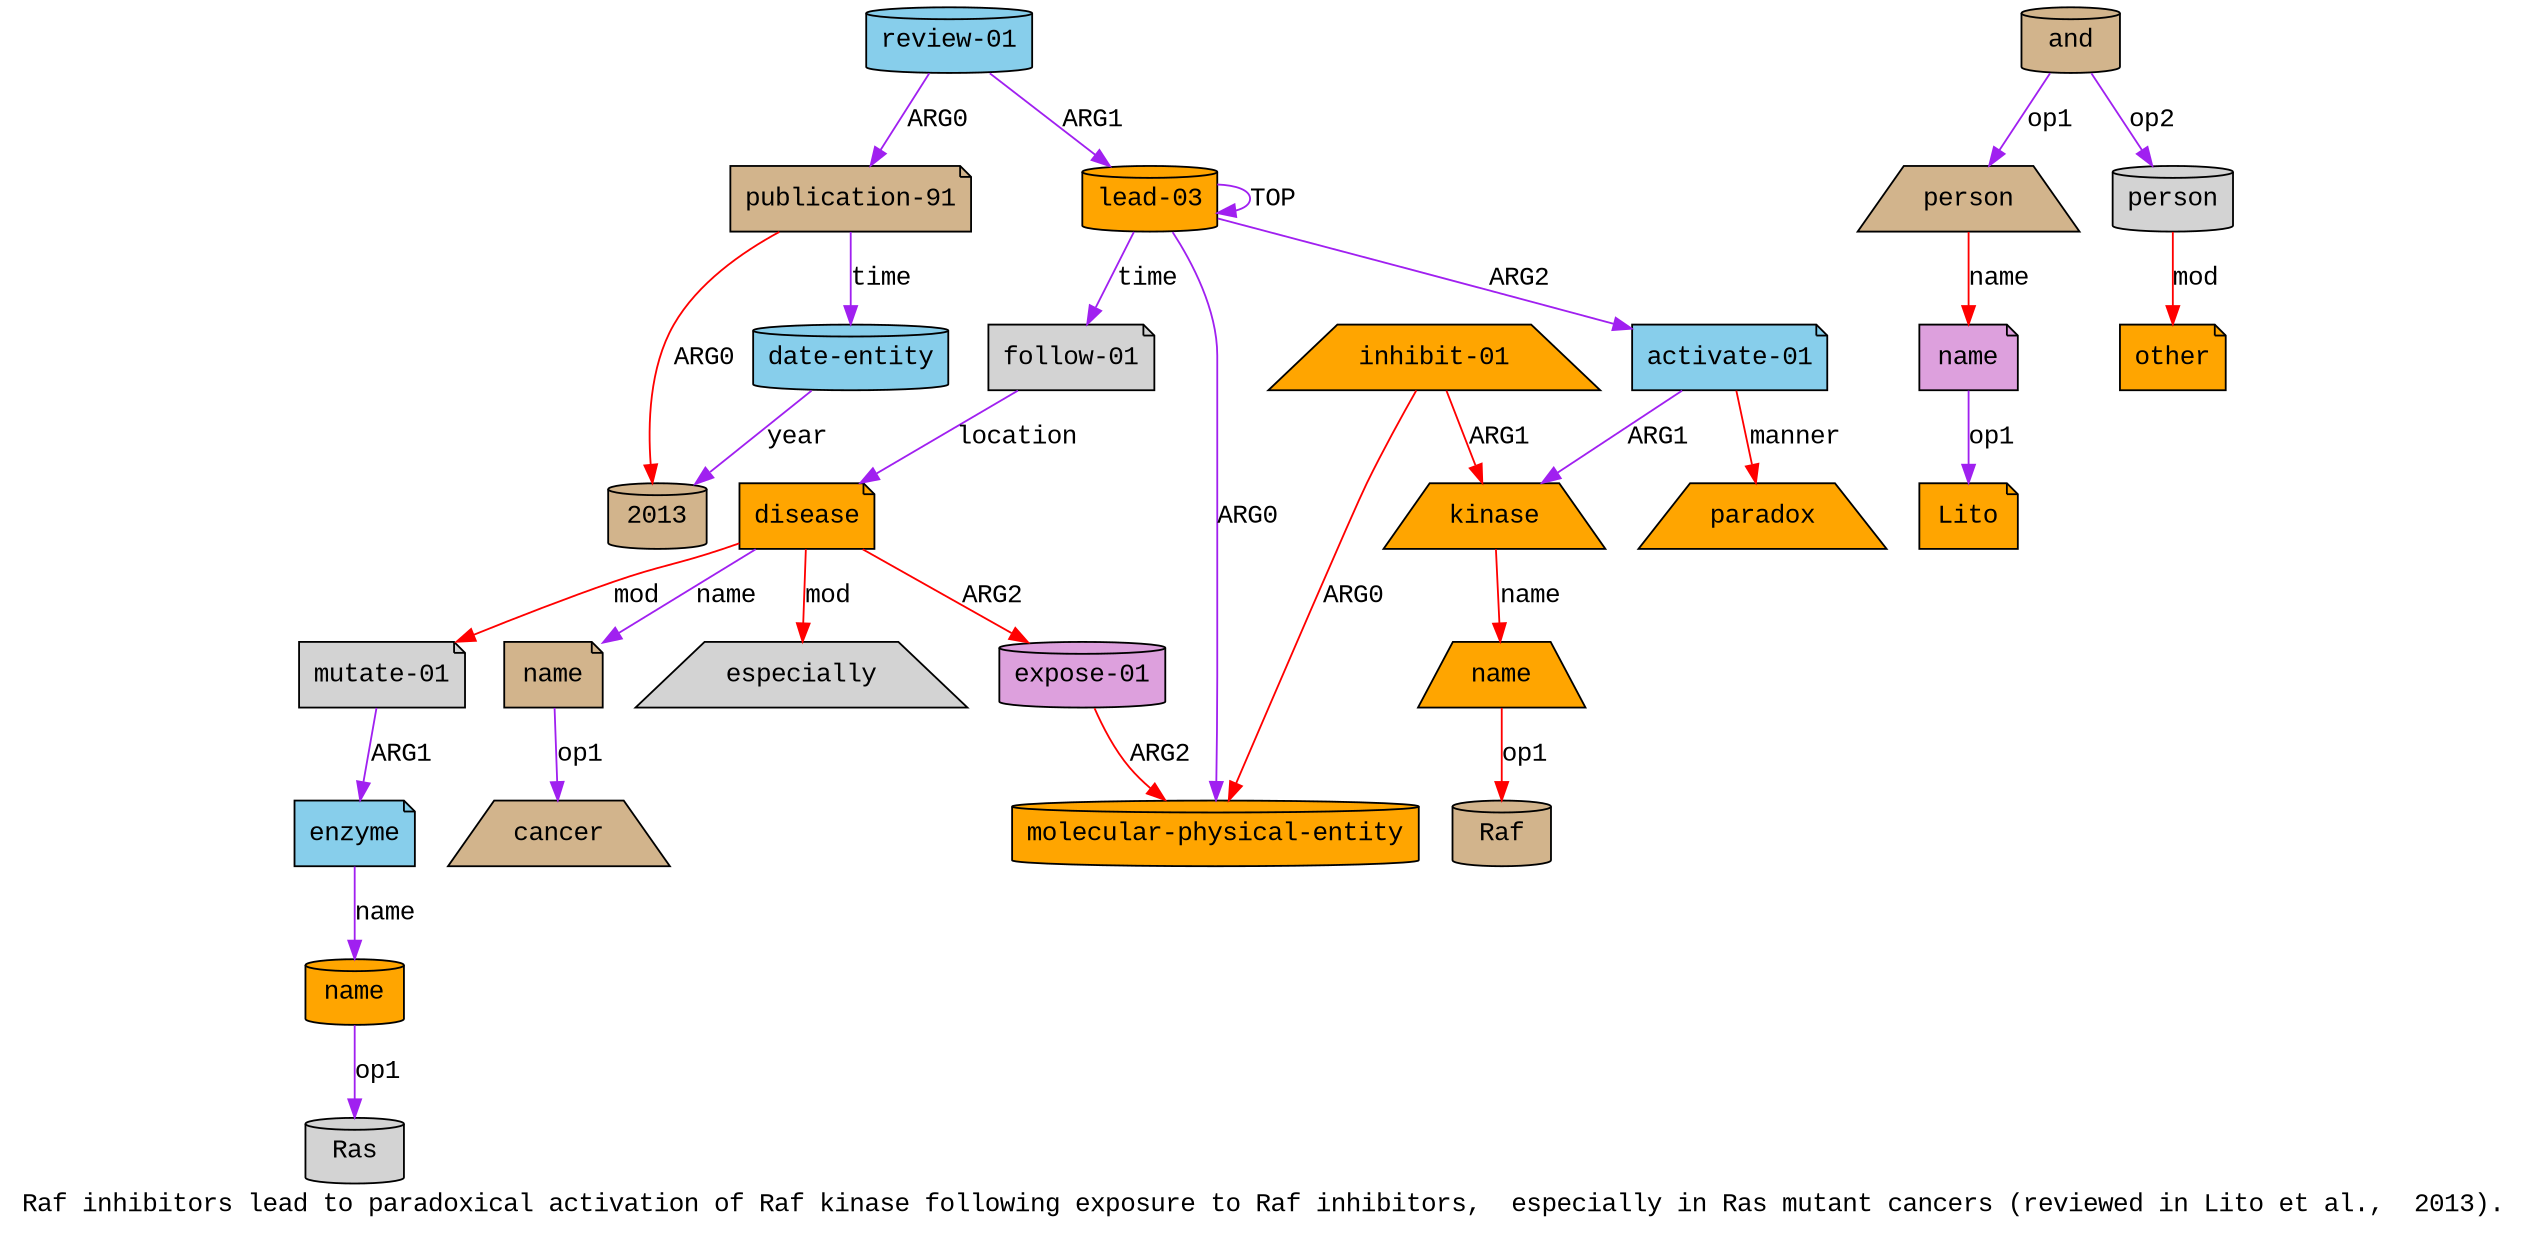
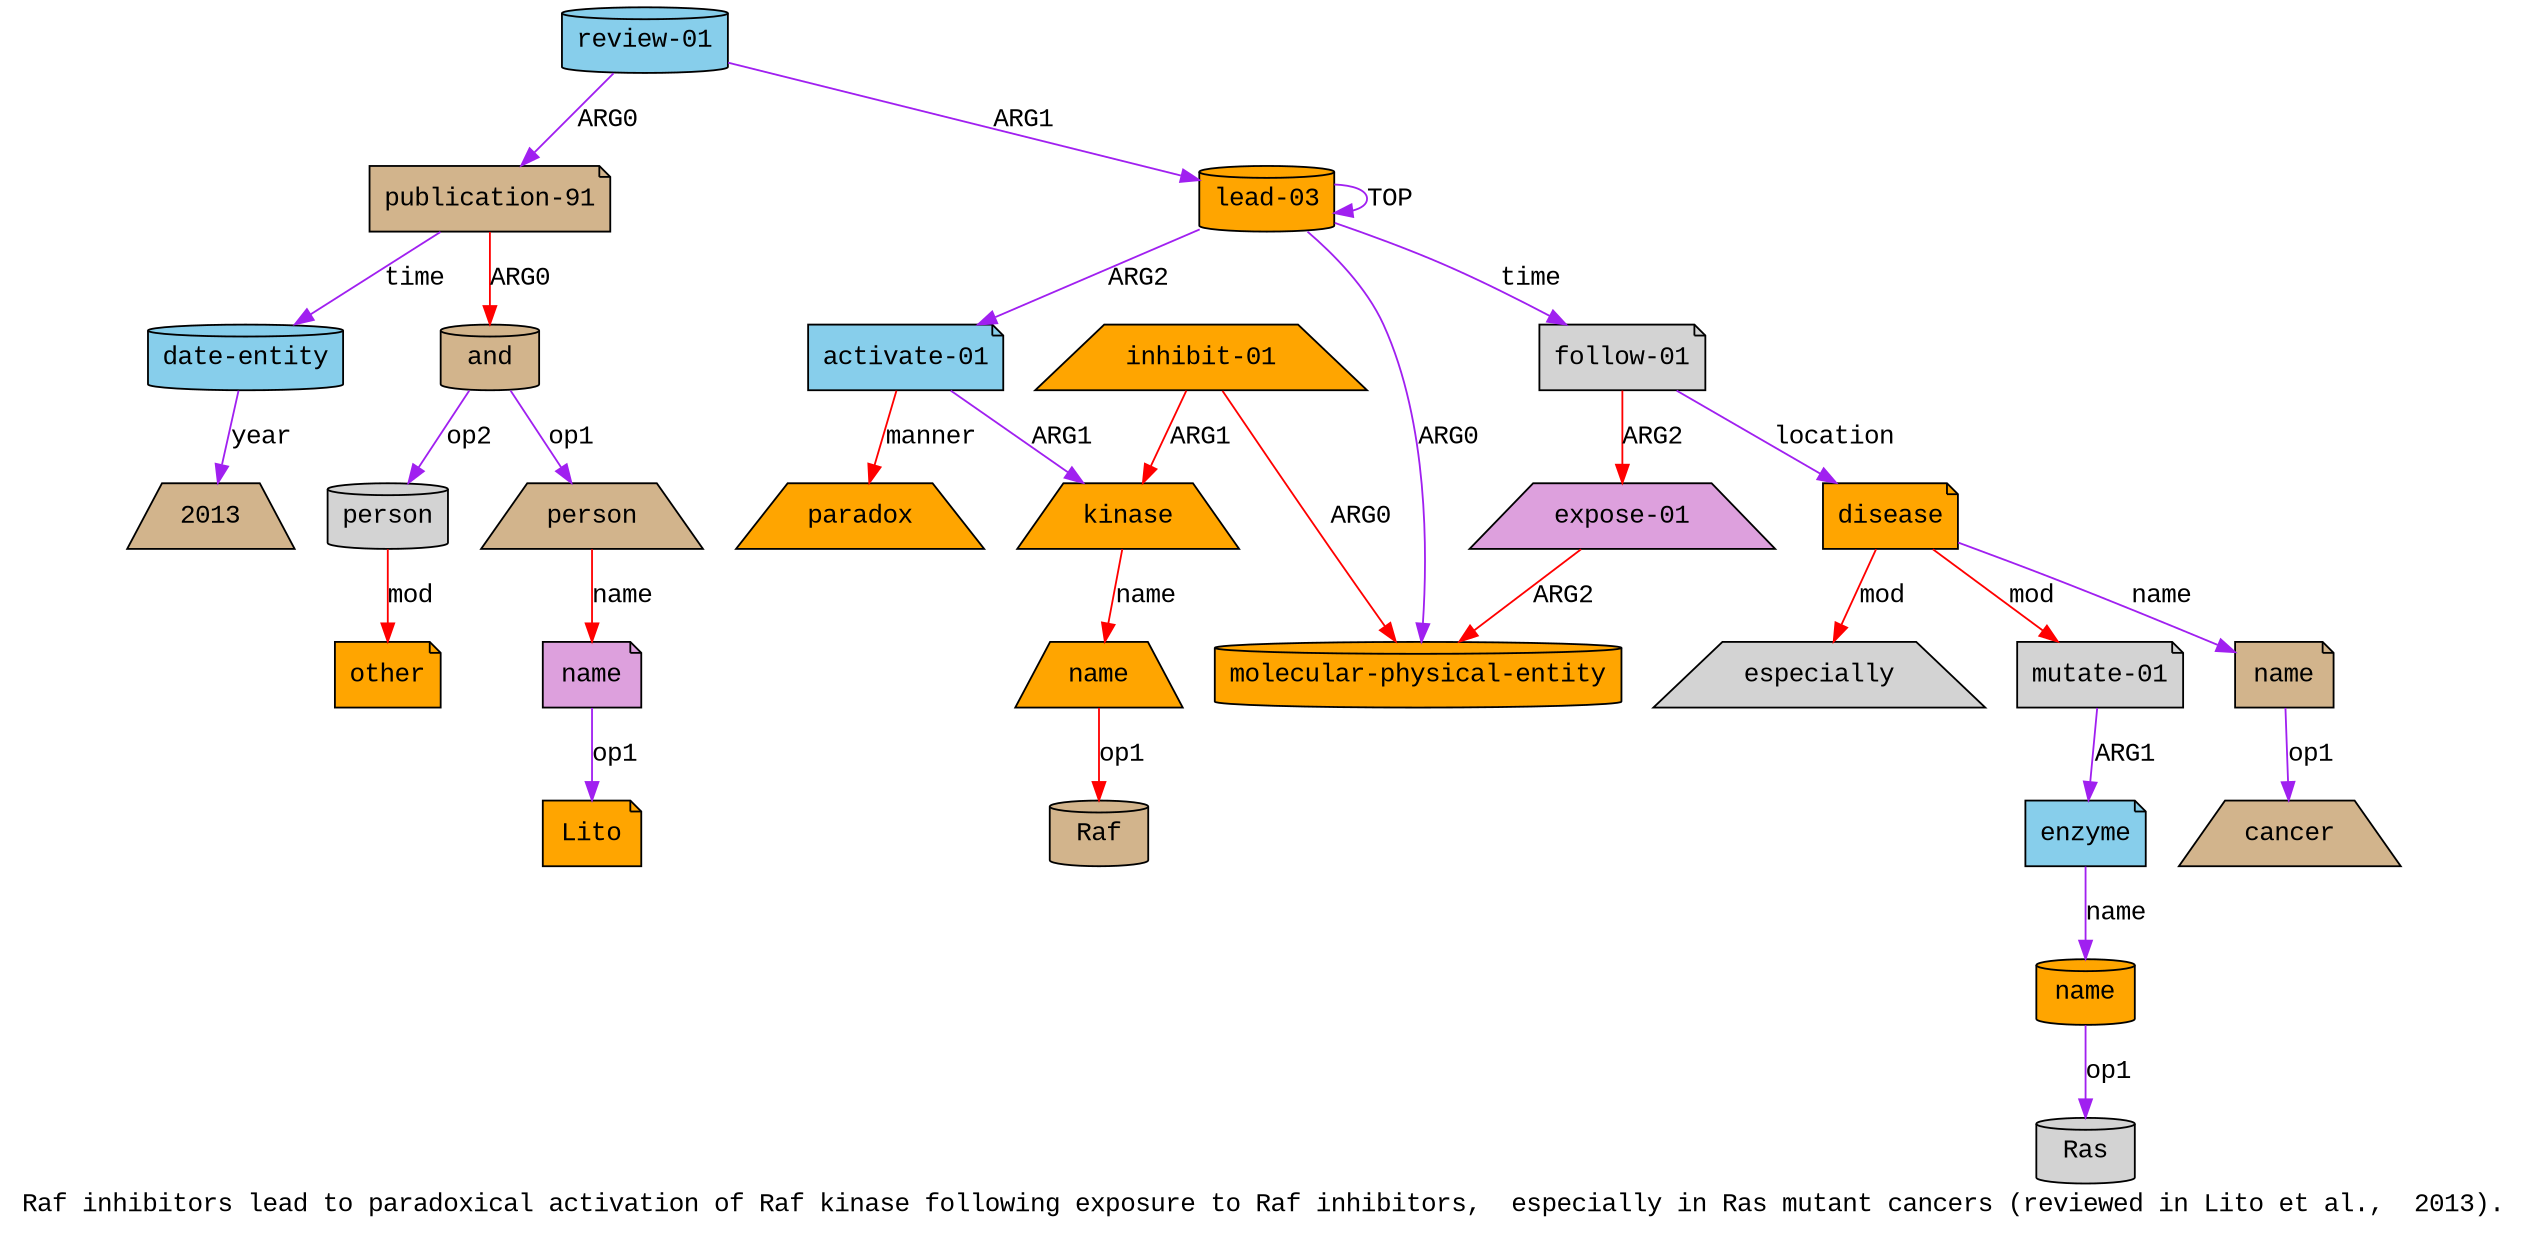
(673, 325) -> (490, 269)
(657, 516) -> (211, 516)
(937, 591) -> (1622, 428)
(1082, 675) -> (1622, 516)
